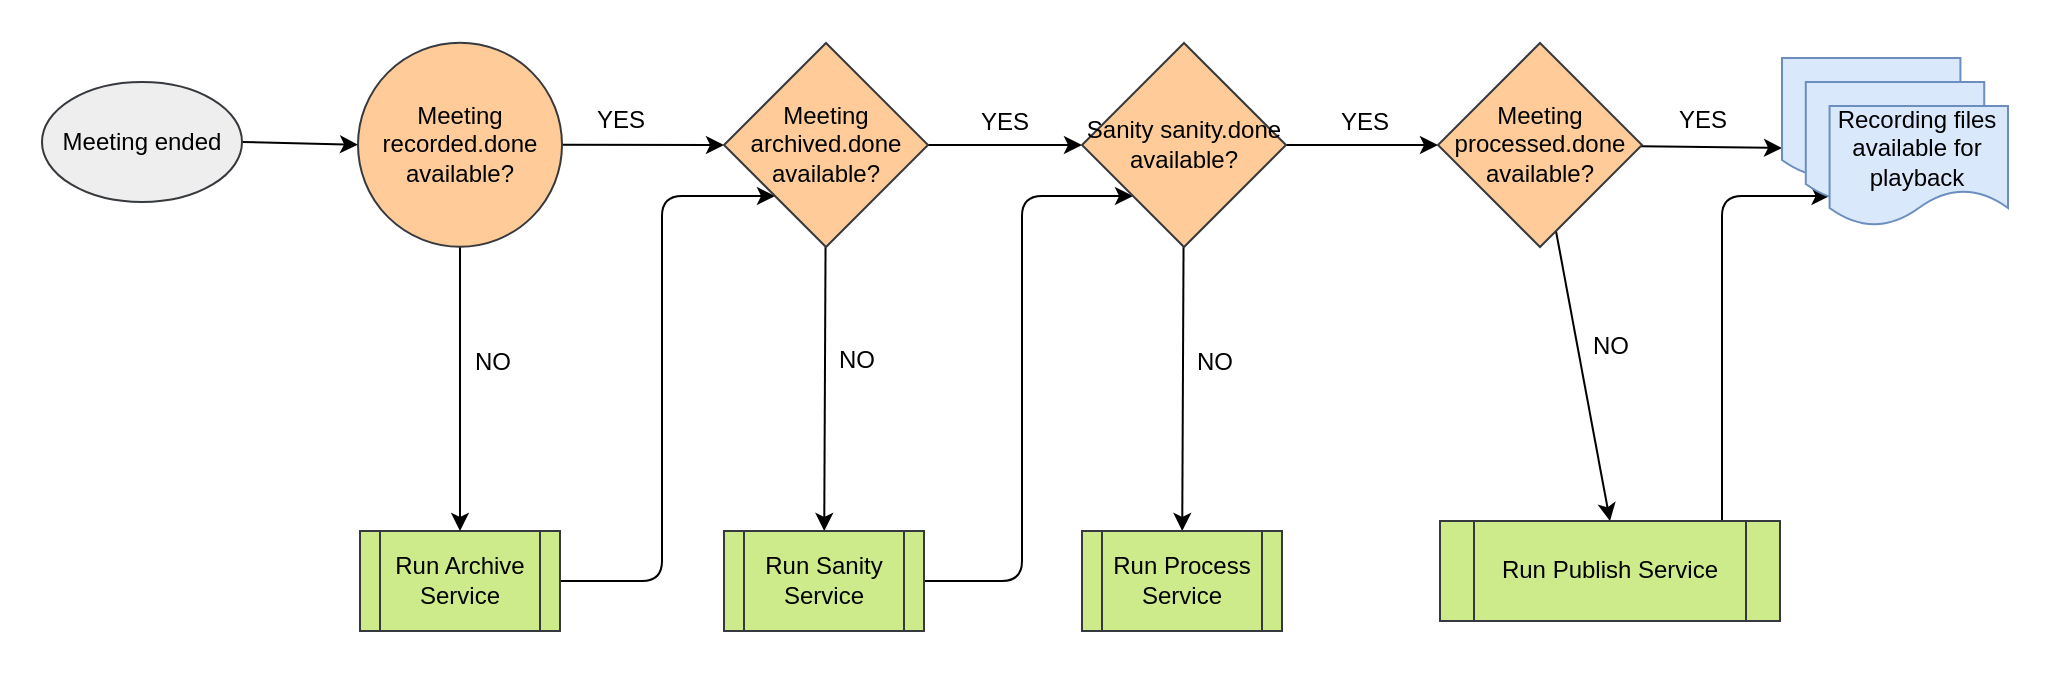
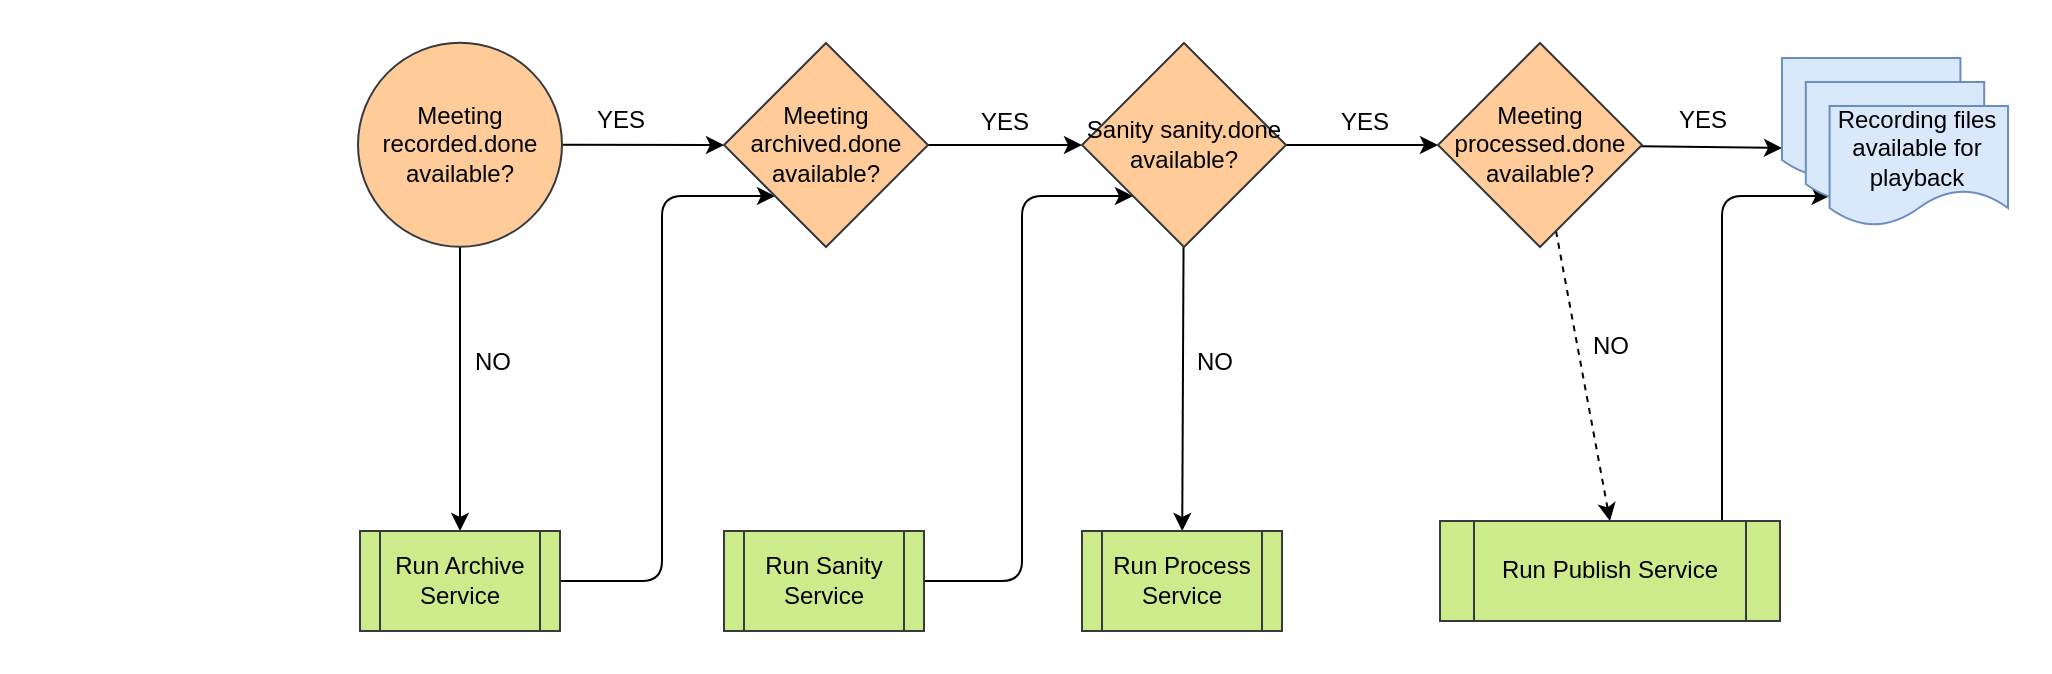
(142, 142) -> none
(293, 143) -> none
(1582, 369) -> (1582, 369)
(825, 382) -> none
